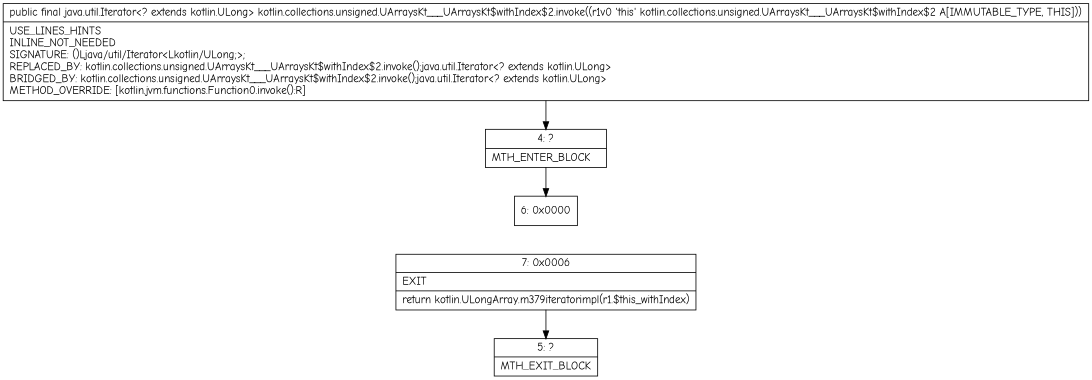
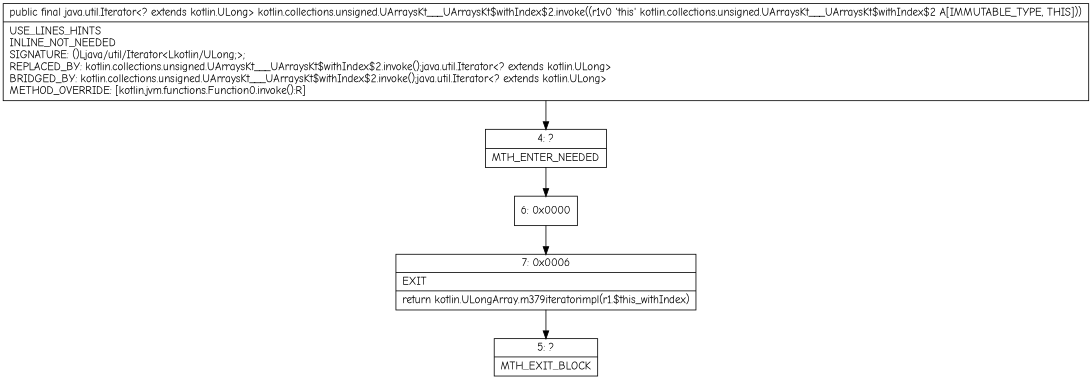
(541, 158) -> (546, 158)
none -> (546, 236)
